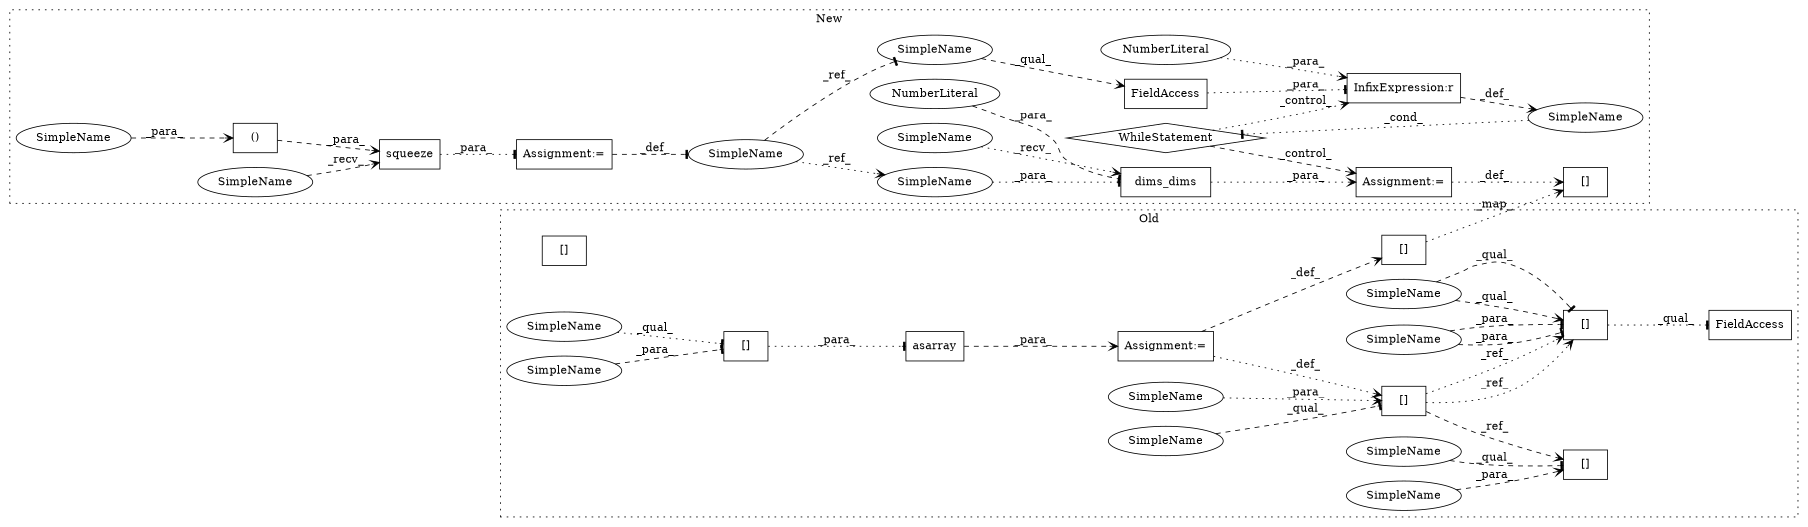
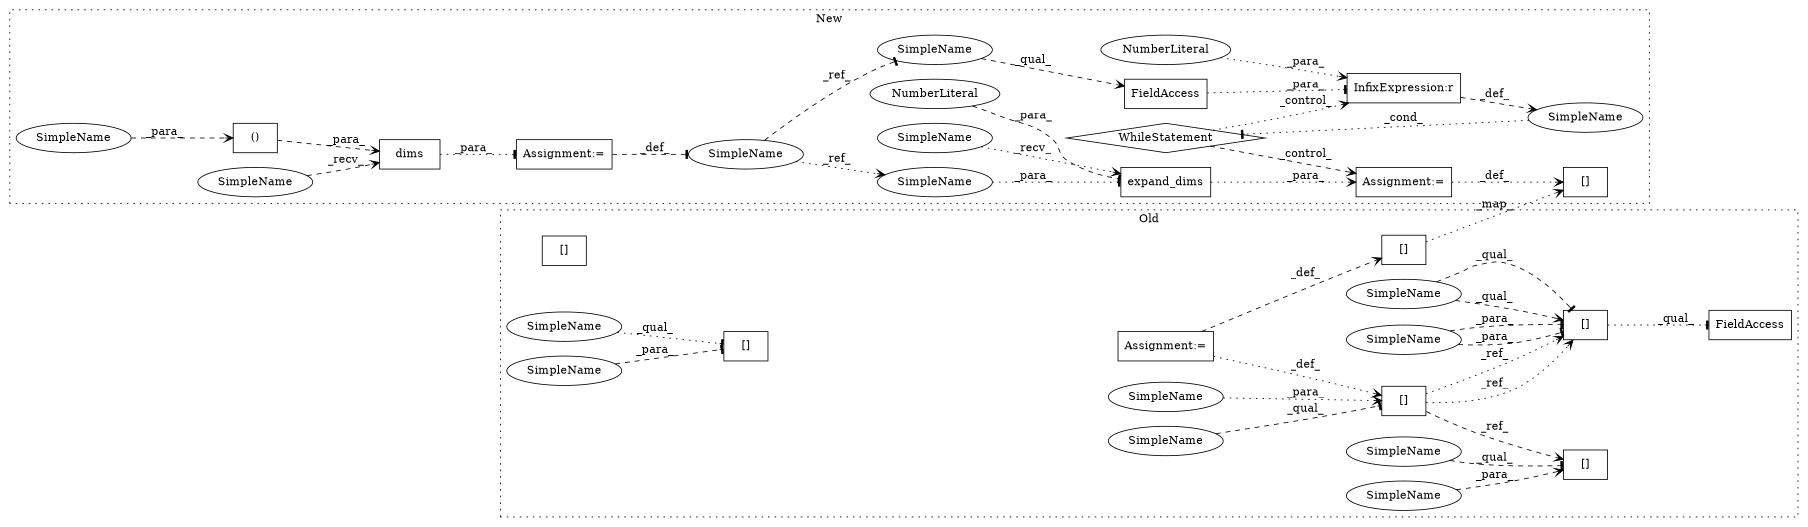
(410, 154) -> (410, 154)
(1166, 182) -> (1166, 182)
(935, 346) -> none
